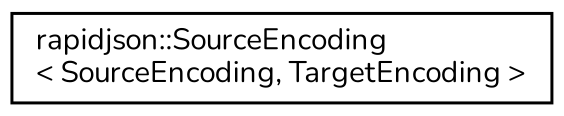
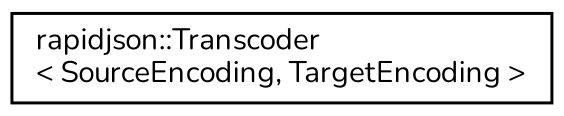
(282, 58) -> (282, 58)
